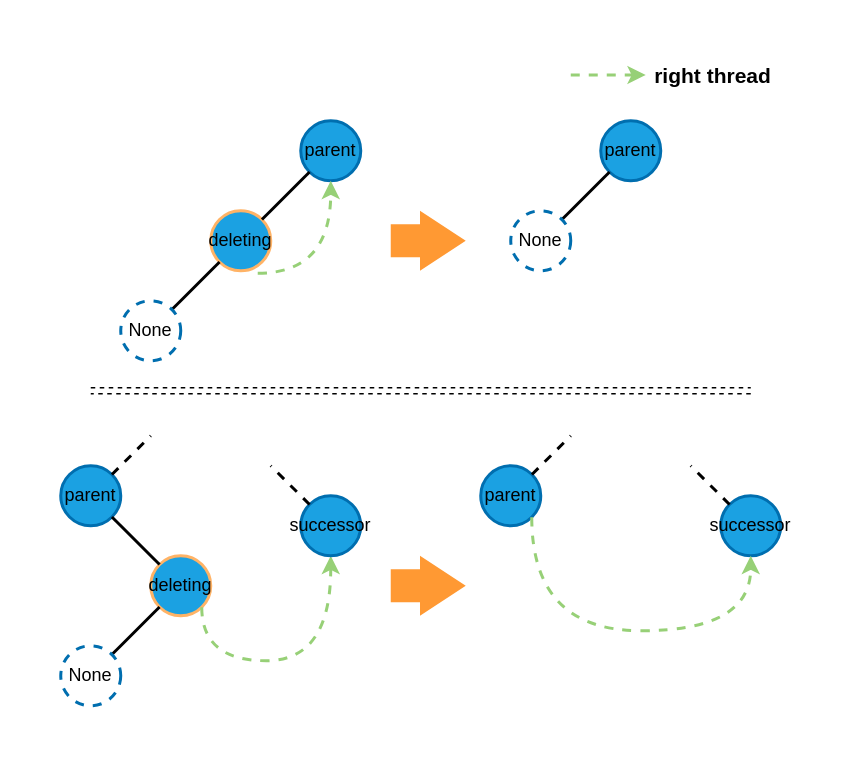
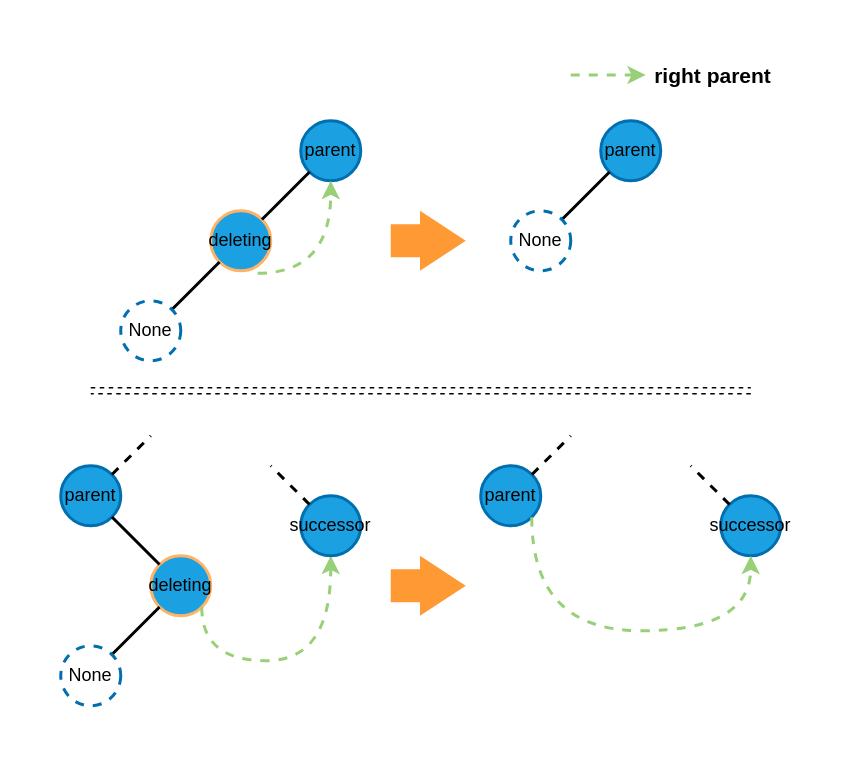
(713, 76) -> (713, 76)
